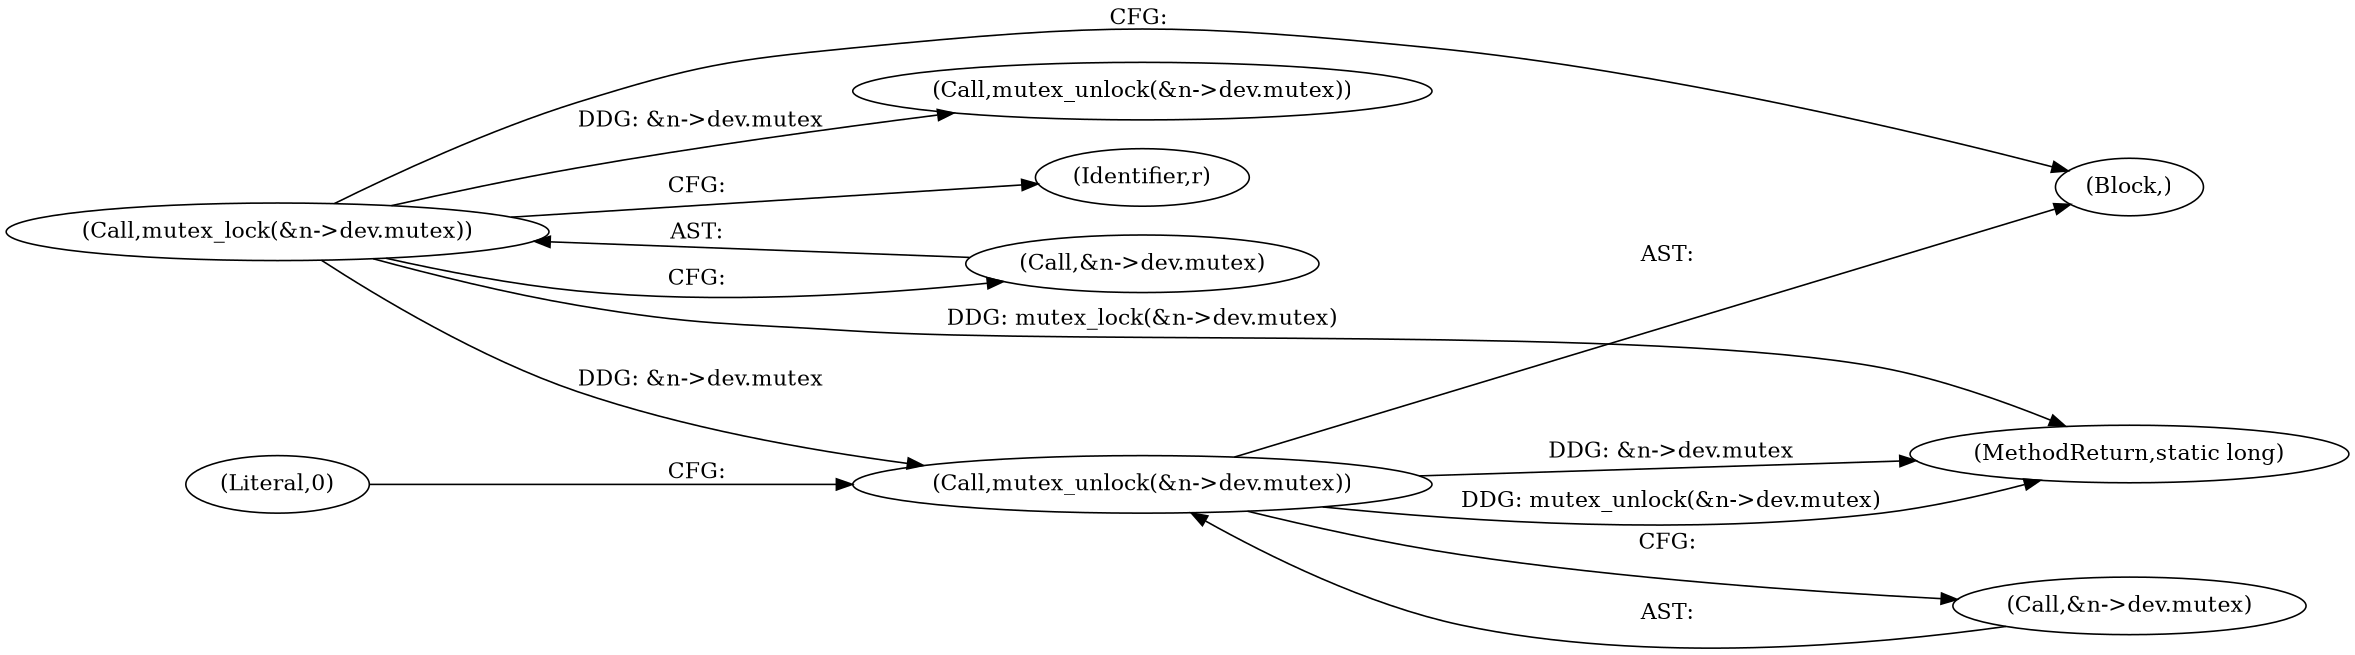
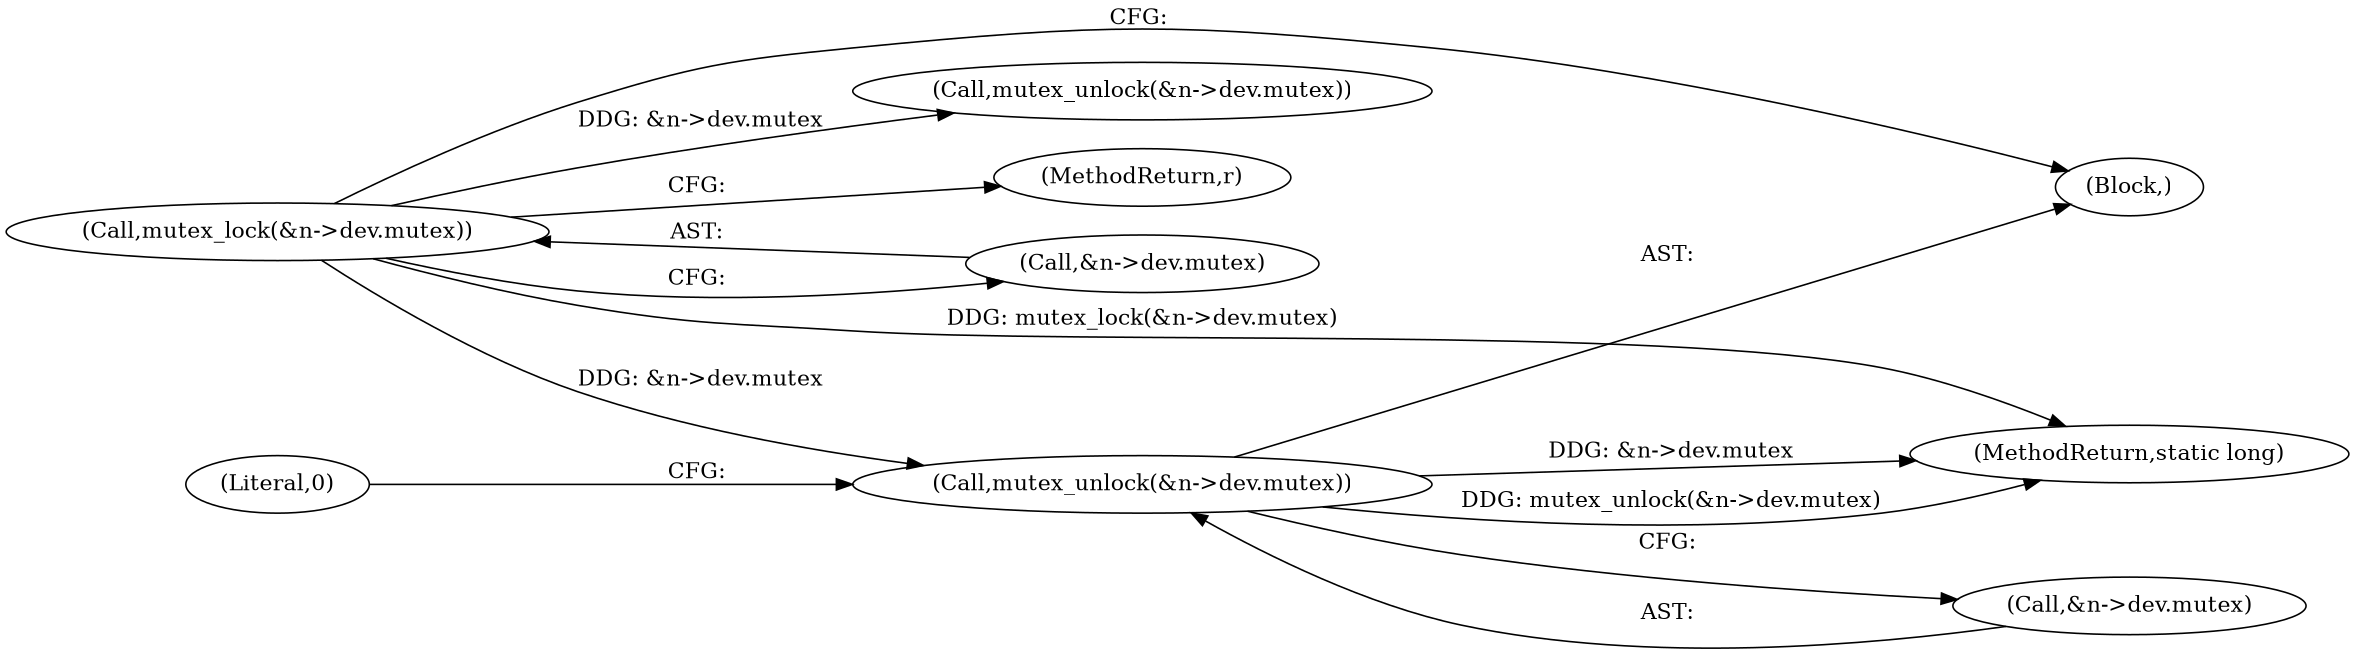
(1142, 177) -> (1142, 177)
